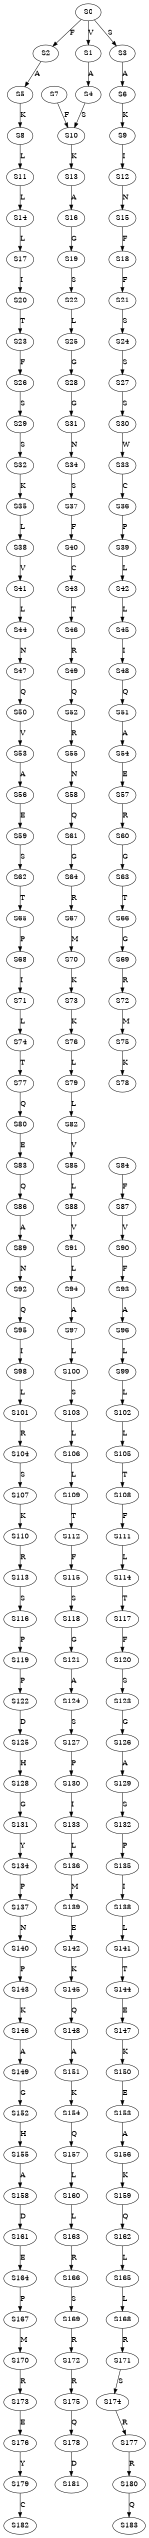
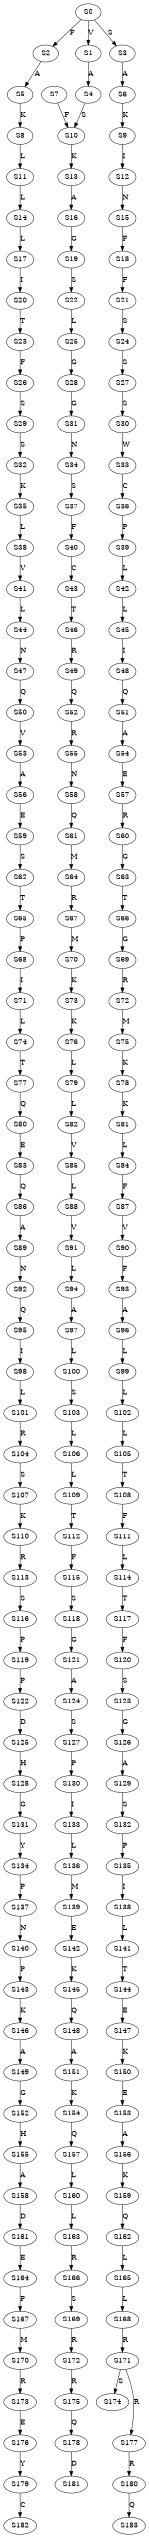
(74, 857) -> (74, 857)
none -> (122, 1125)
(120, 2421) -> (133, 2399)
